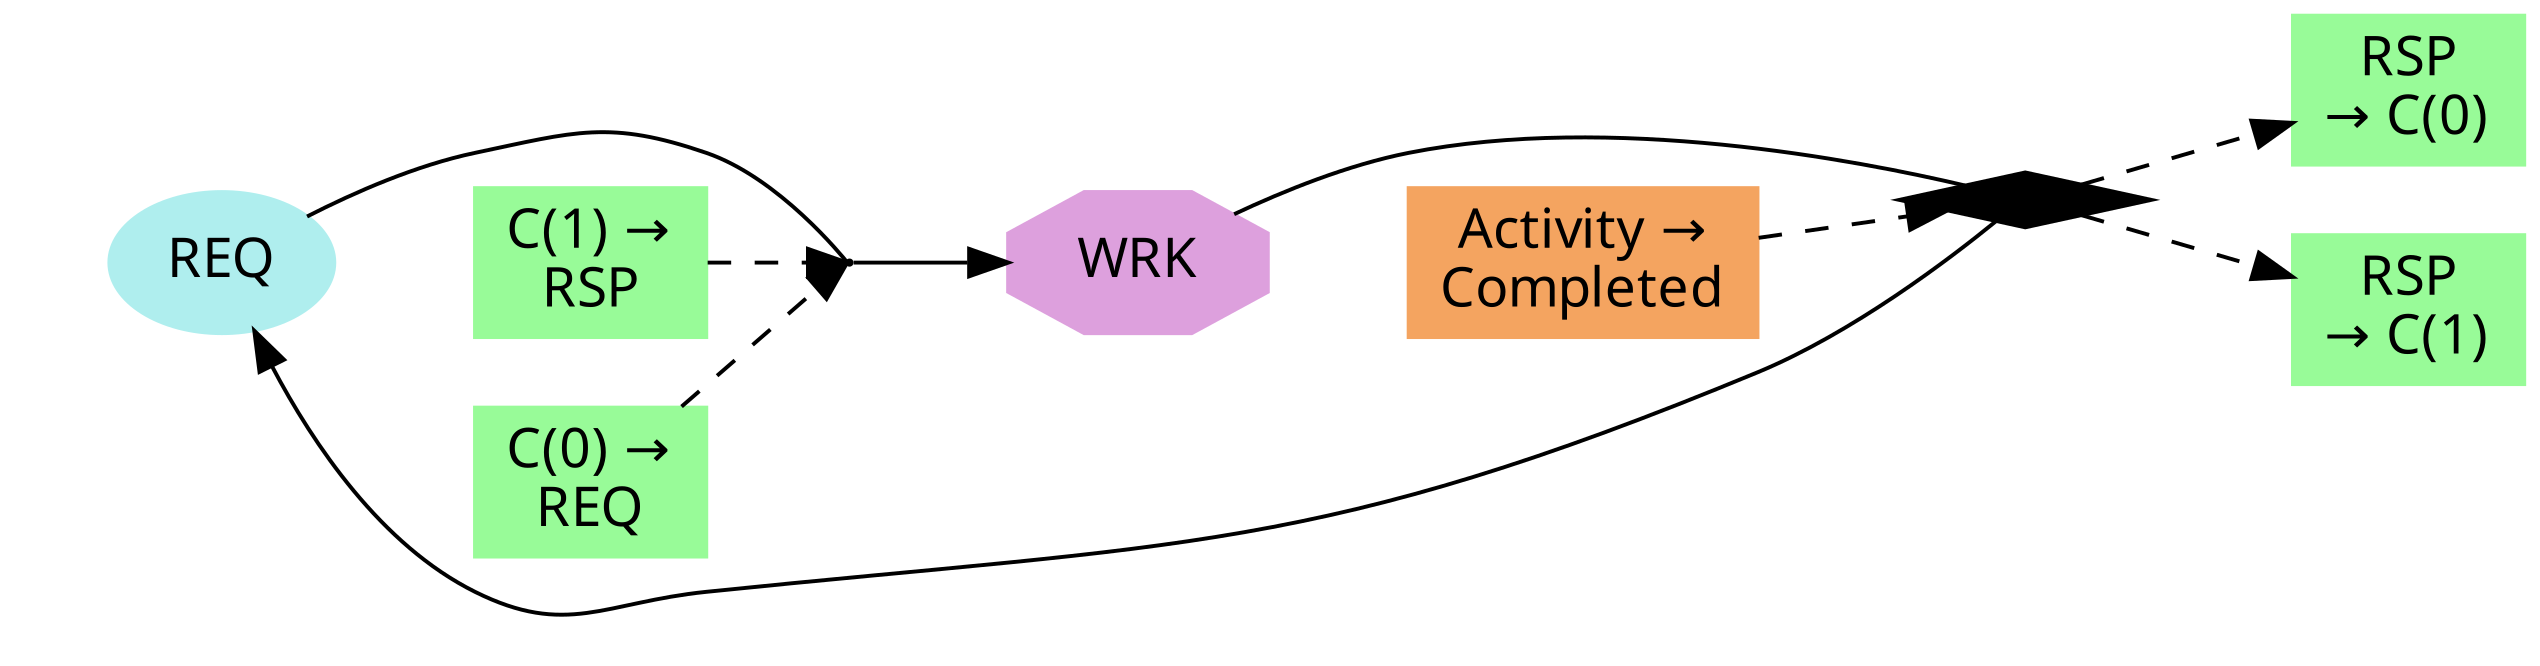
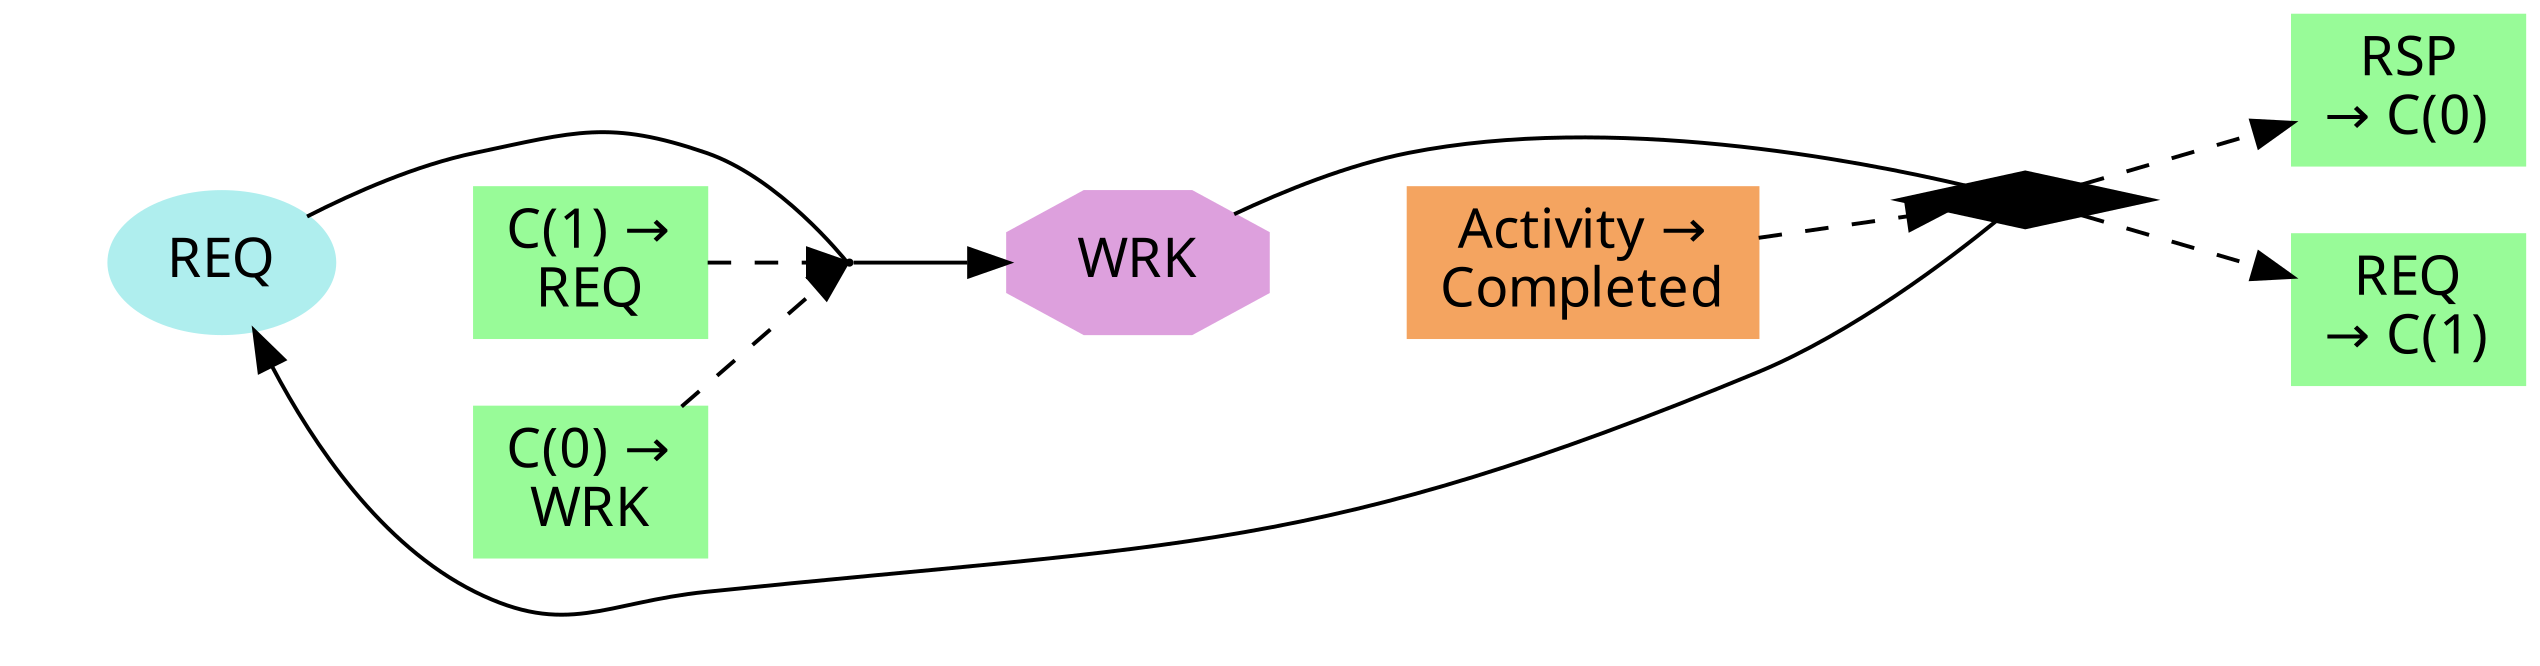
(591, 263) -> (591, 263)
(2409, 310) -> (2409, 310)
(591, 482) -> (591, 482)
